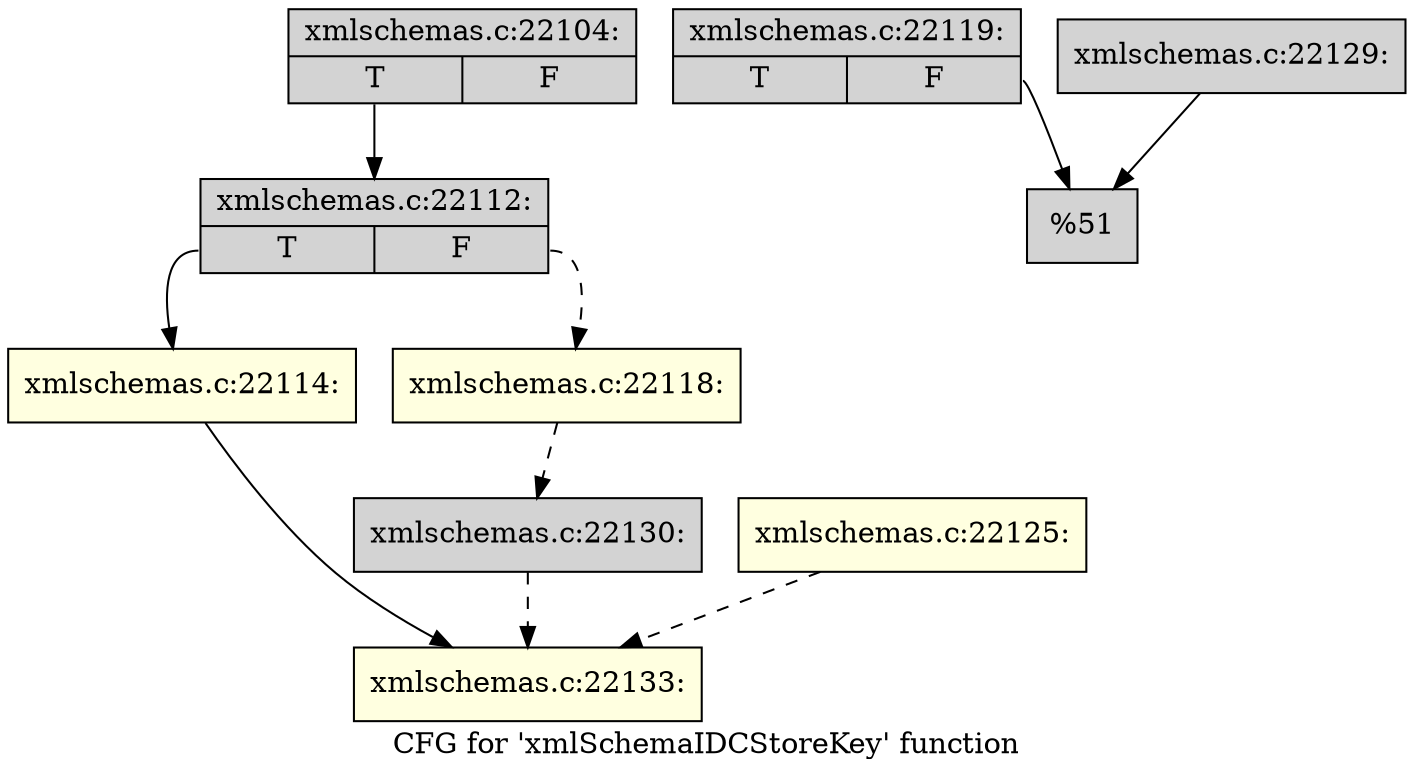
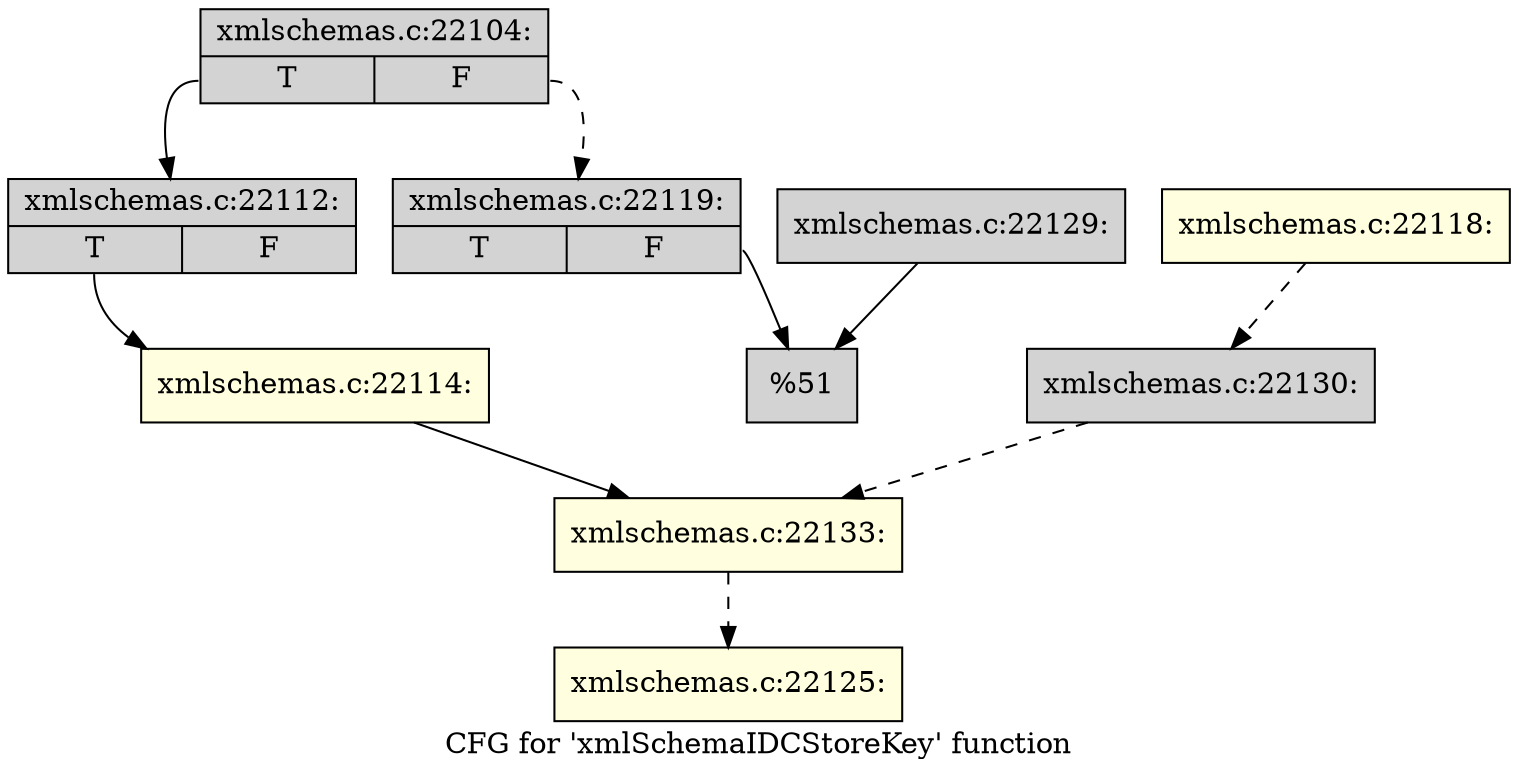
none -> (582, 111)
(580, 281) -> none
(730, 606) -> (728, 600)
